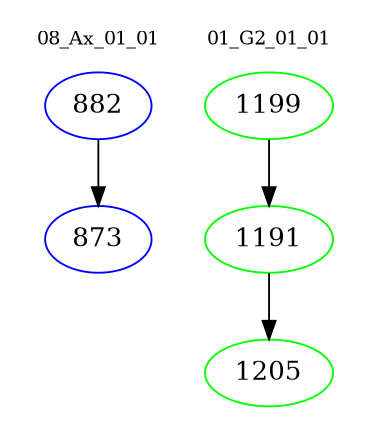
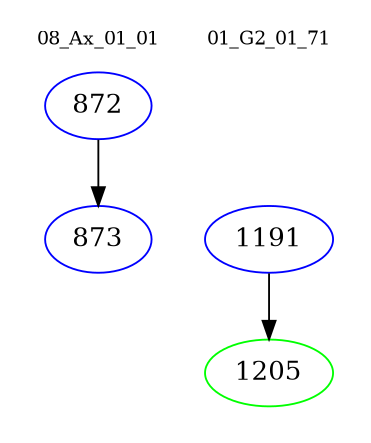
(269, 40) -> (269, 40)
(98, 106) -> (98, 106)
(269, 106) -> none
(269, 239) -> (269, 239)
